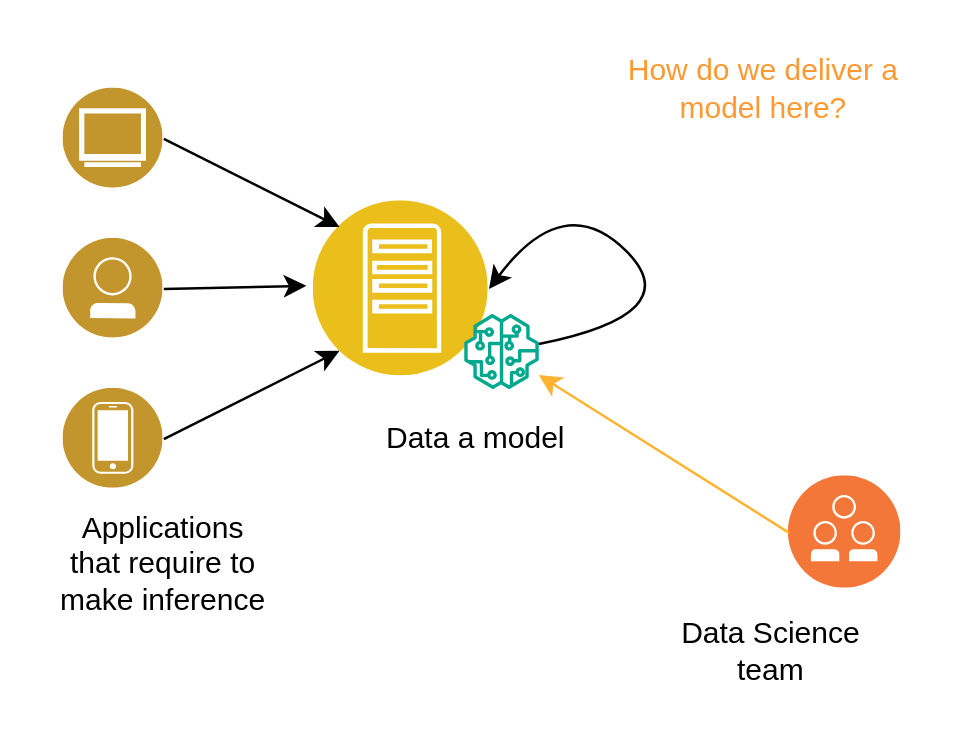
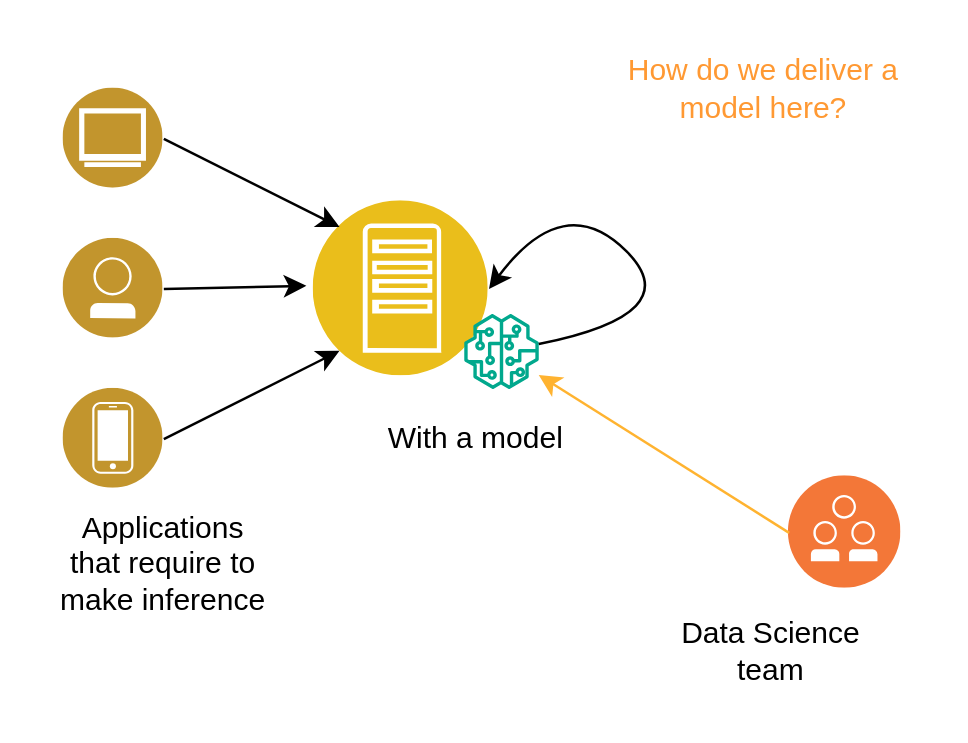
(476, 439) -> (476, 439)
